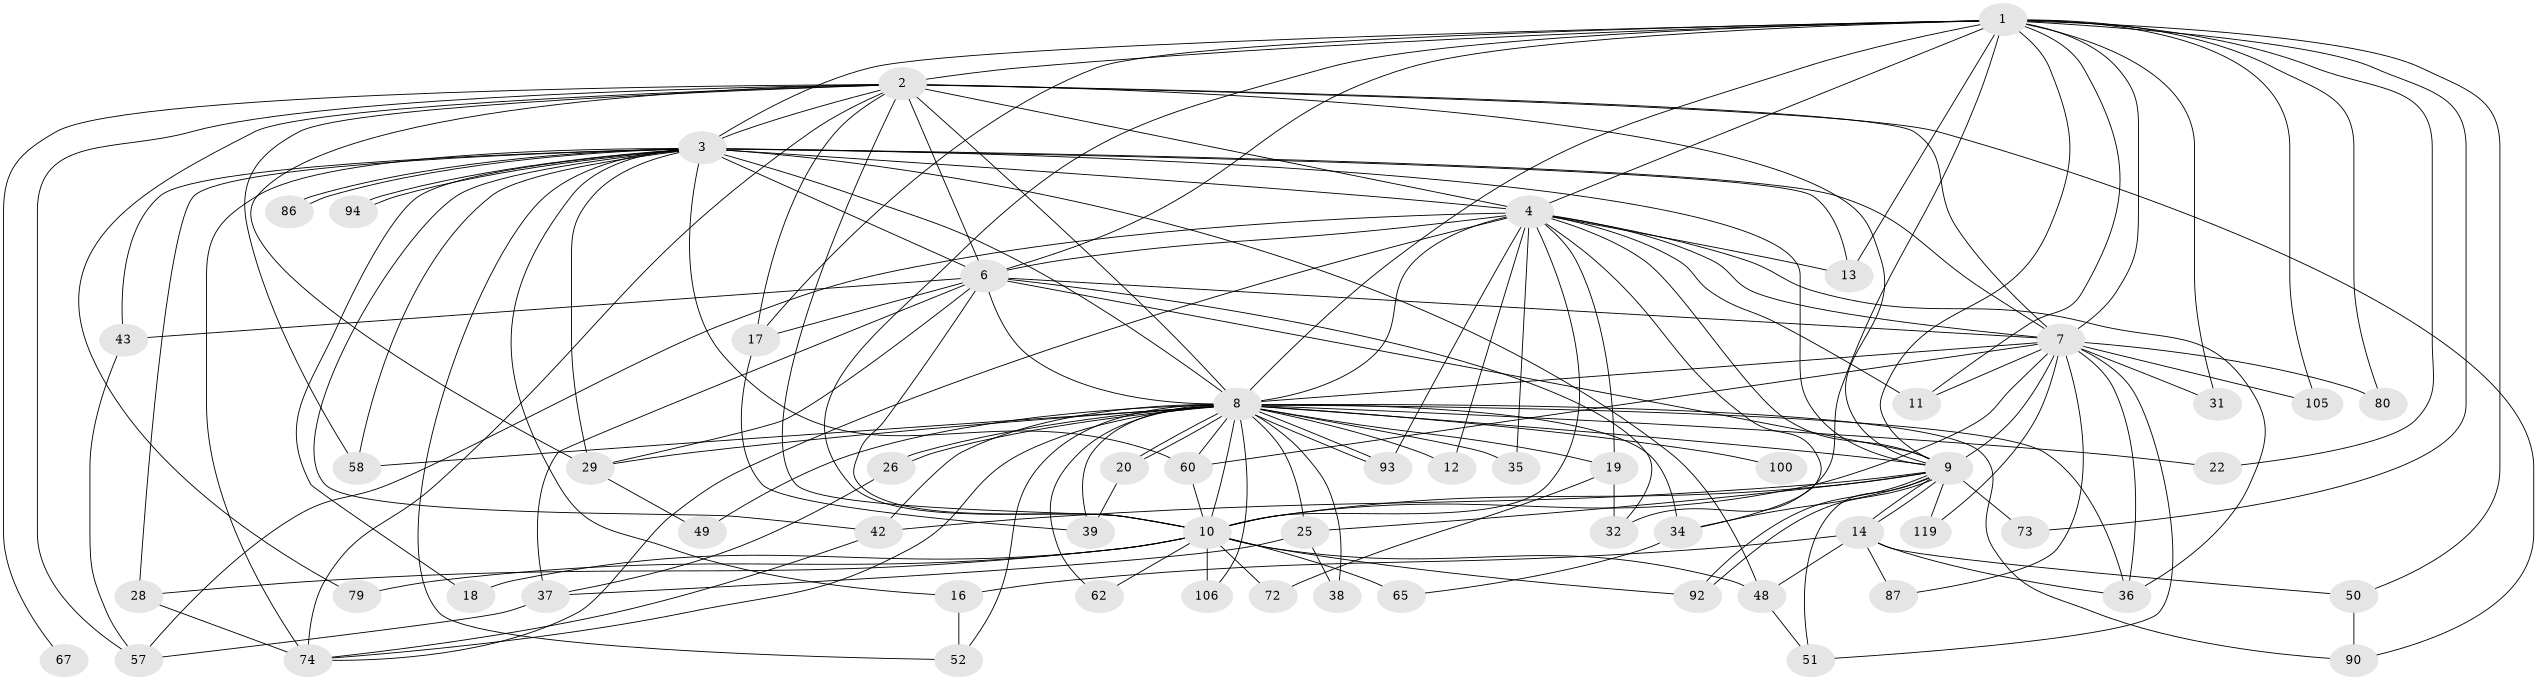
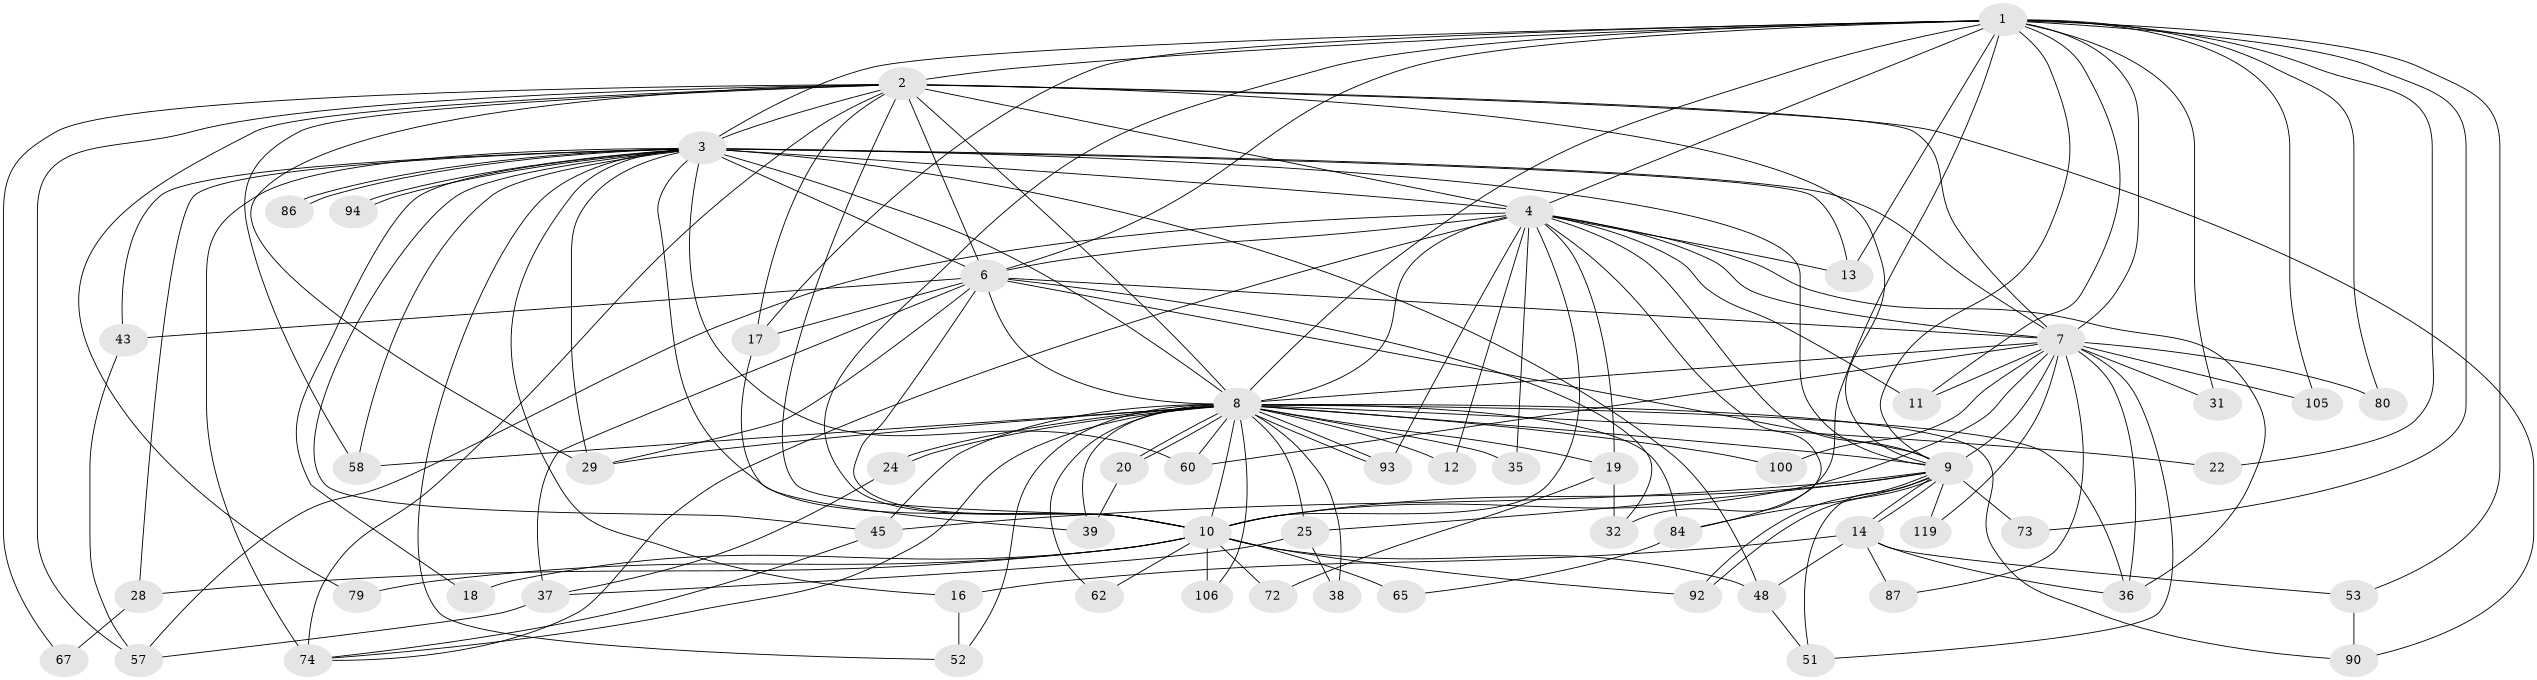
none -> (1939, 425)
(891, 468) -> (891, 468)
(1198, 500) -> (701, 422)
(702, 532) -> none
(879, 532) -> (879, 532)
(1678, 532) -> (1678, 532)
(2354, 596) -> (2354, 596)
(224, 629) -> (103, 628)
